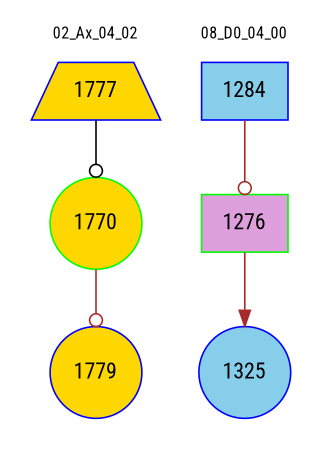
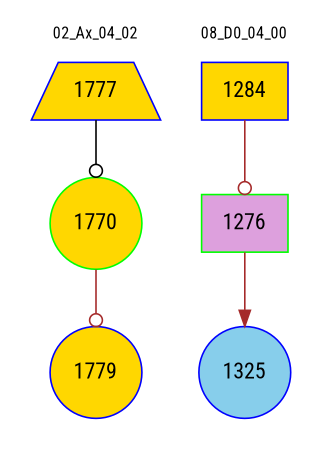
(245, 91) -> (245, 91)
